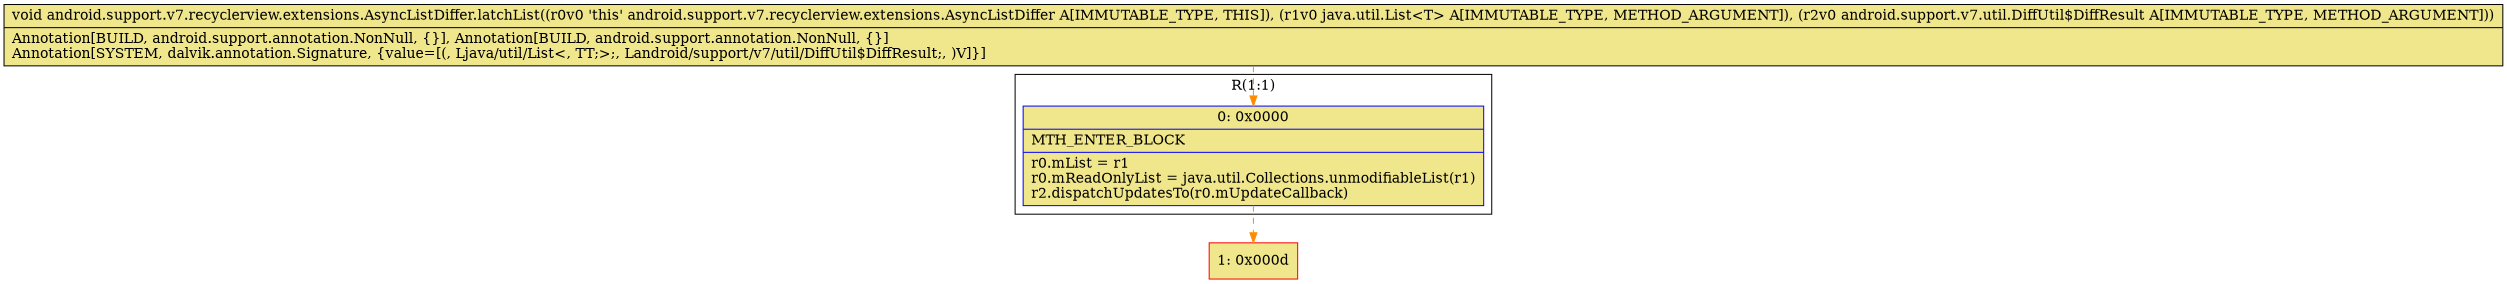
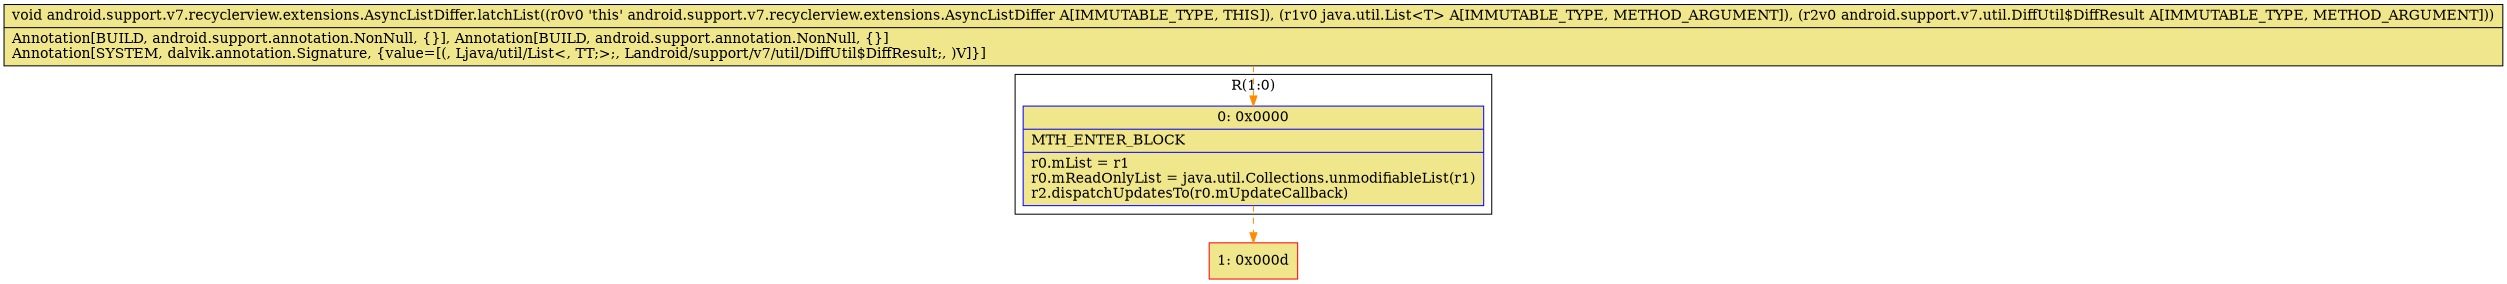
(1253, 86) -> (1253, 86)
